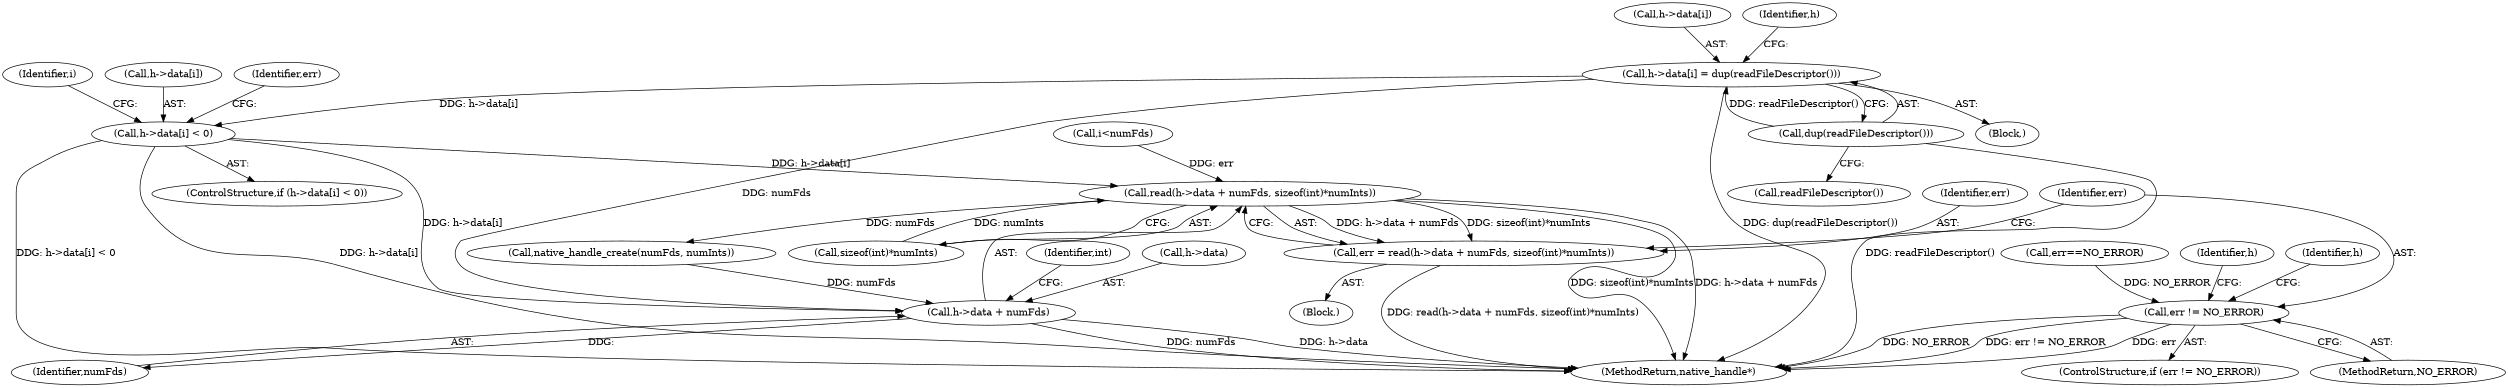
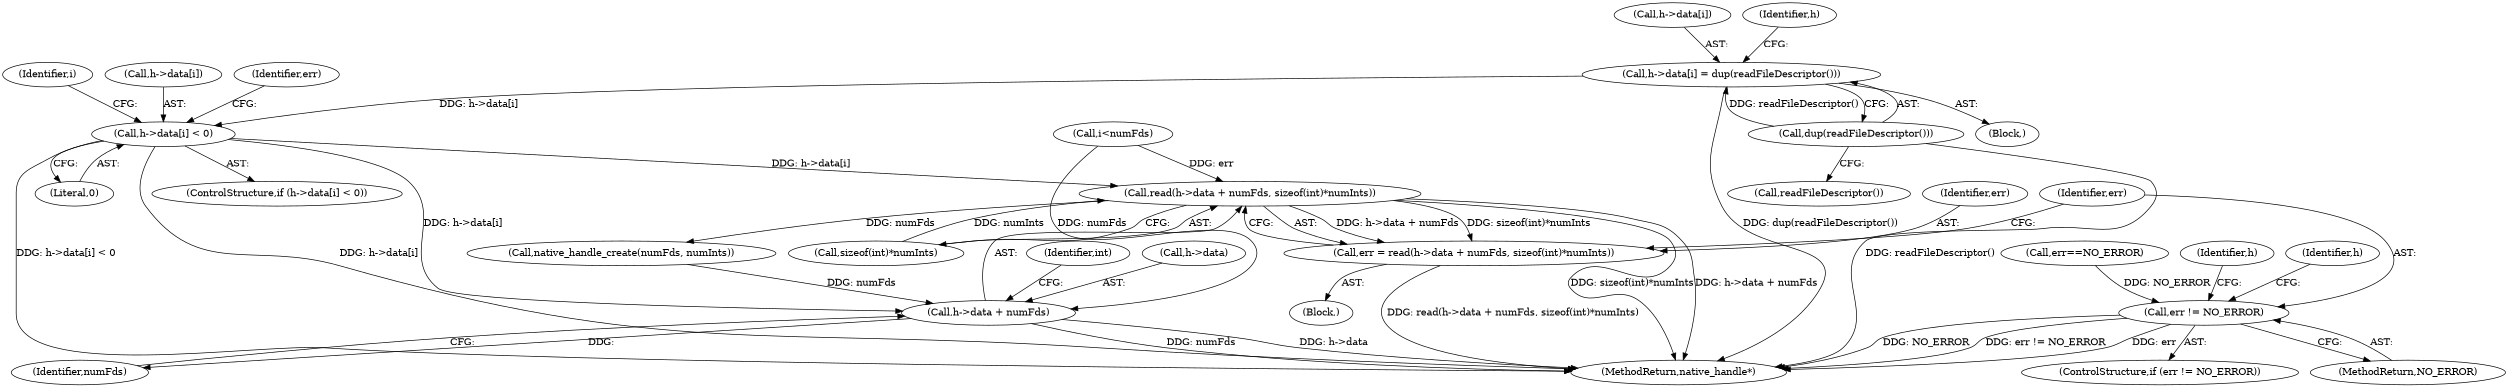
(833, 164) -> (1220, 231)
none -> (74, 194)
(464, 343) -> (464, 343)
